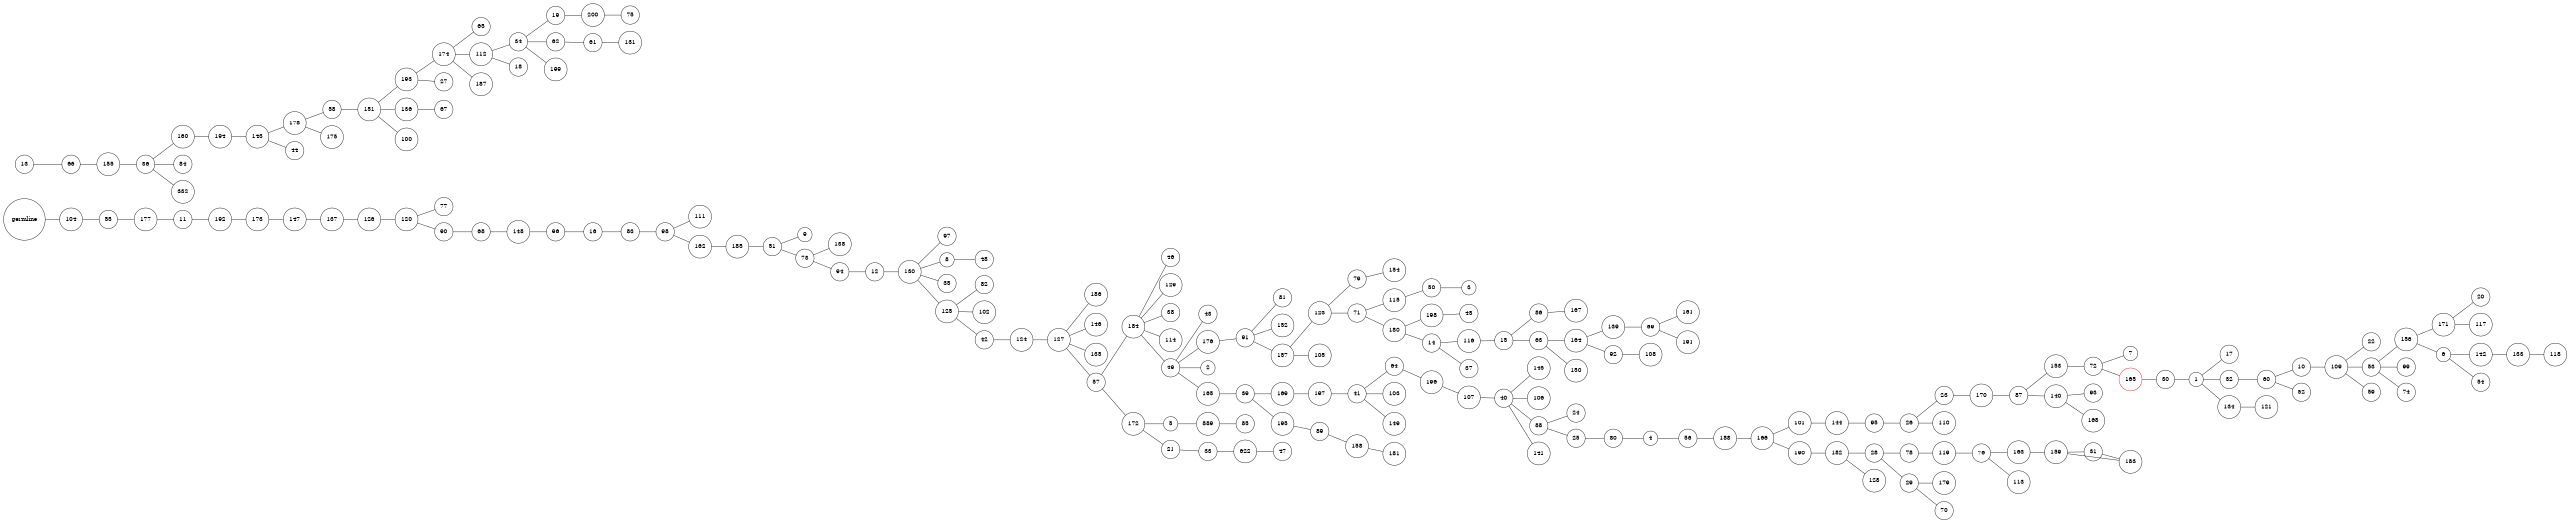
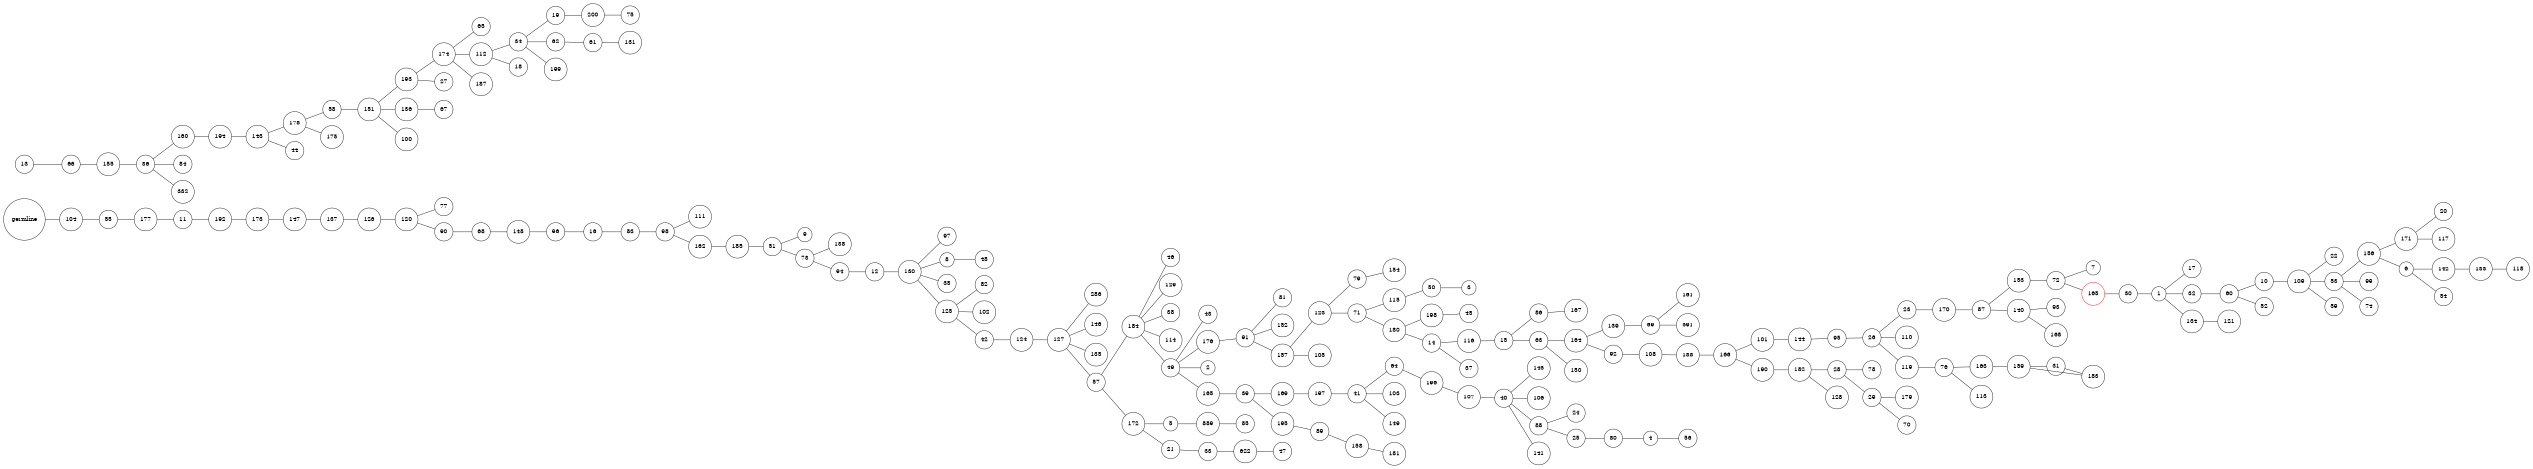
(1096, 295) -> (1096, 295)
(1688, 342) -> (1688, 325)
(1705, 438) -> (1669, 355)
(1926, 453) -> (1889, 352)
